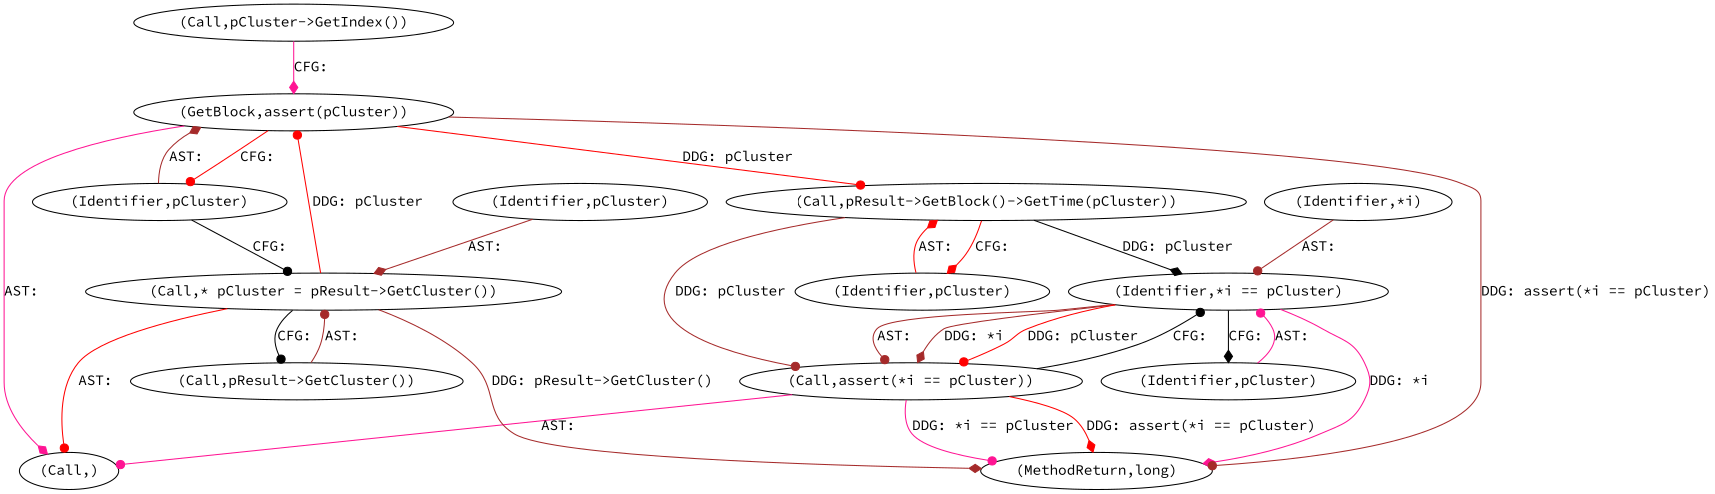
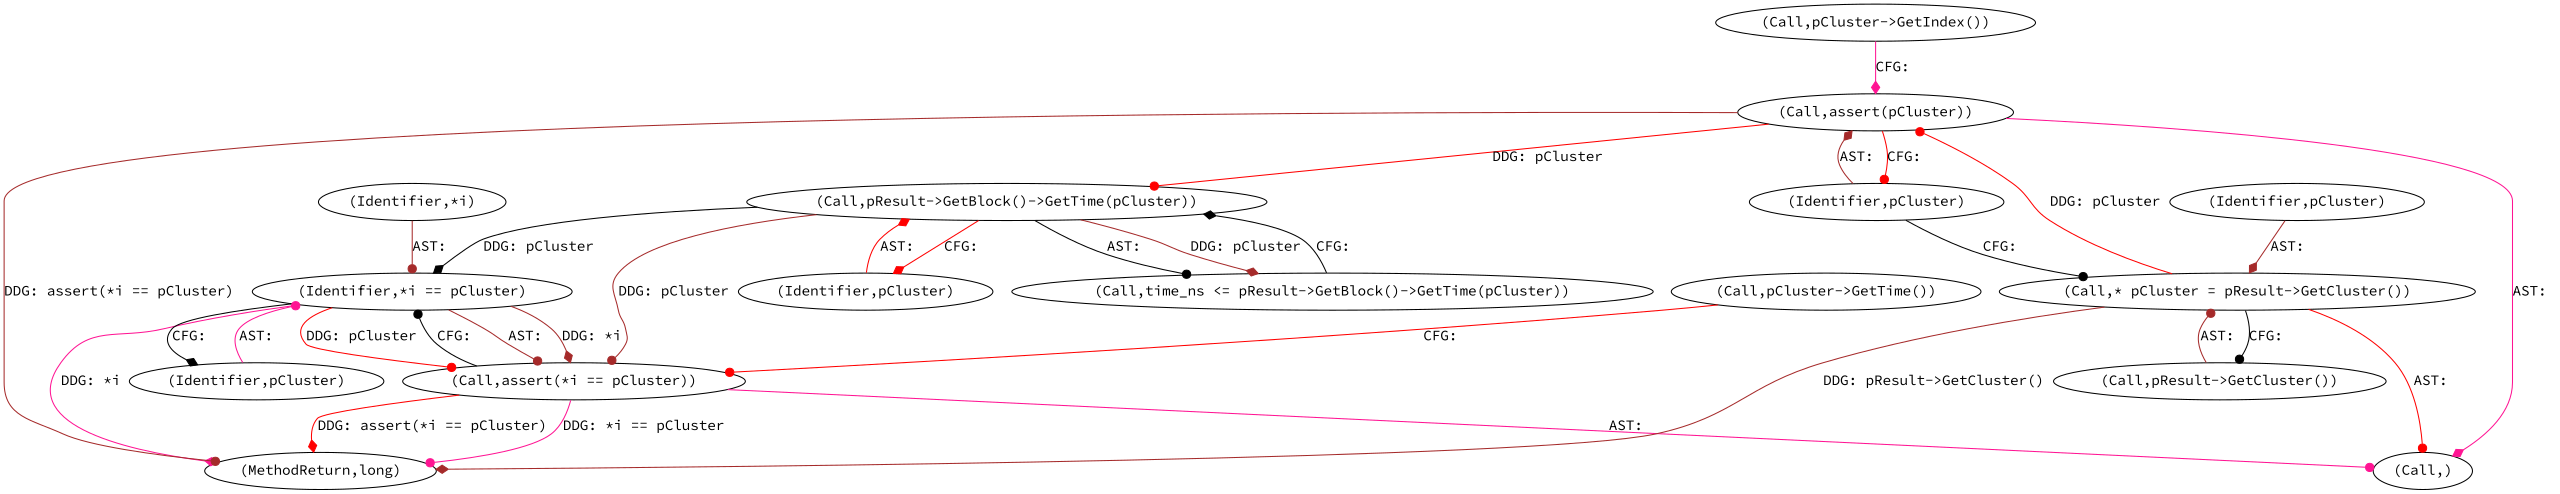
(294, 112) -> (1876, 112)
none -> (1333, 292)
none -> (1826, 292)
